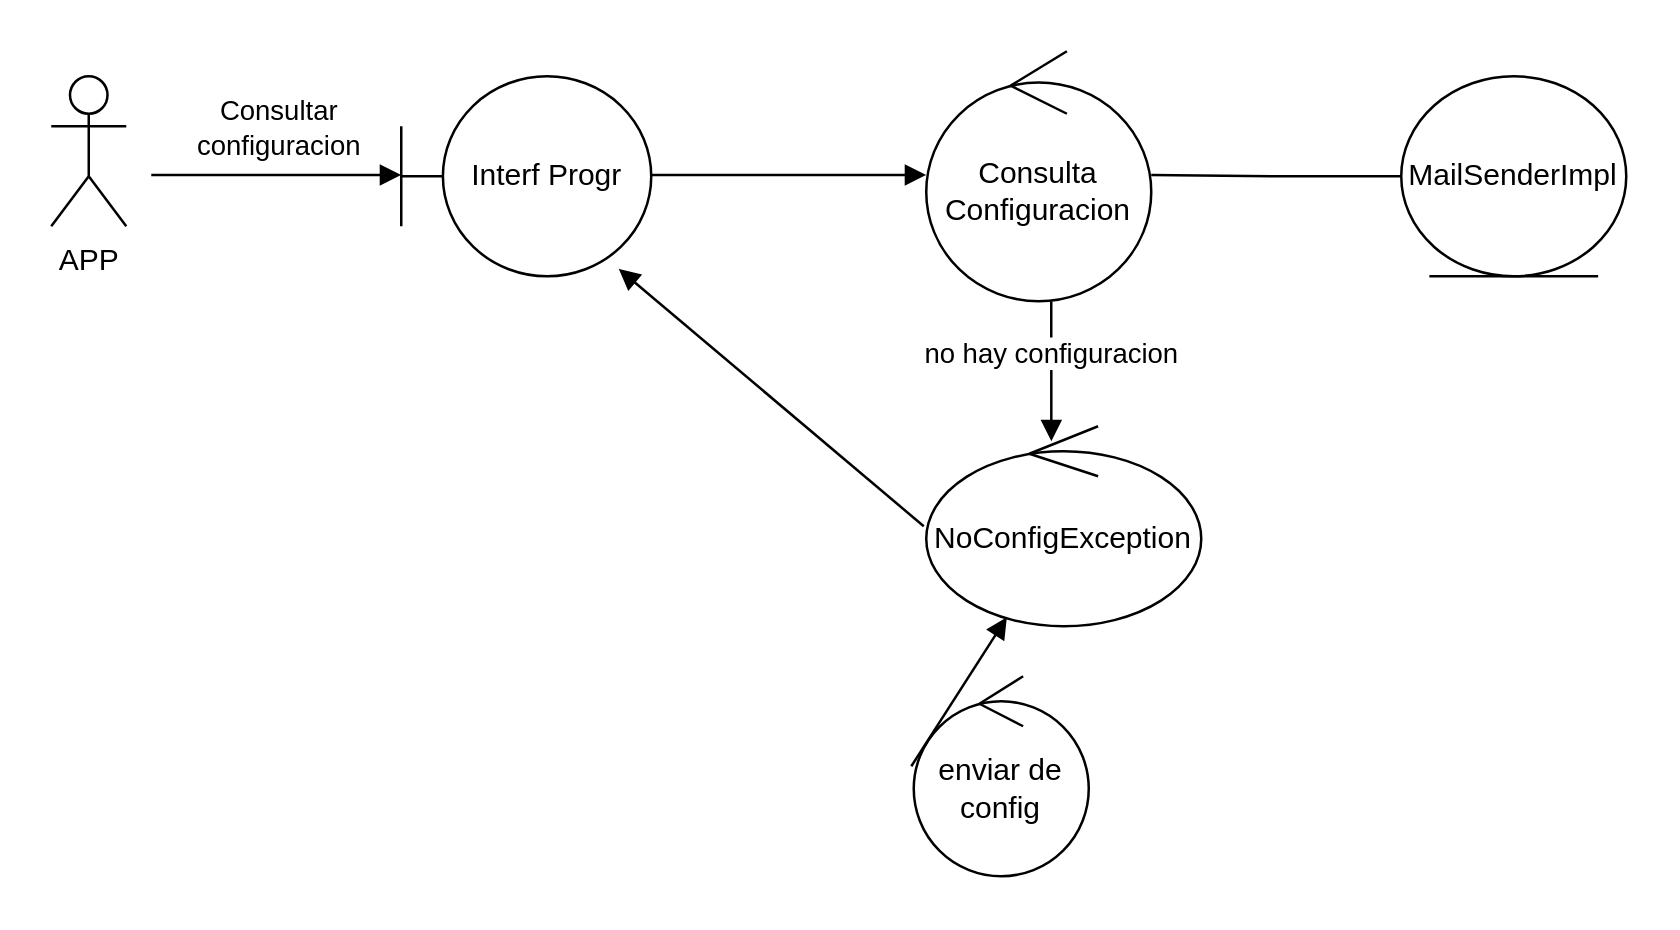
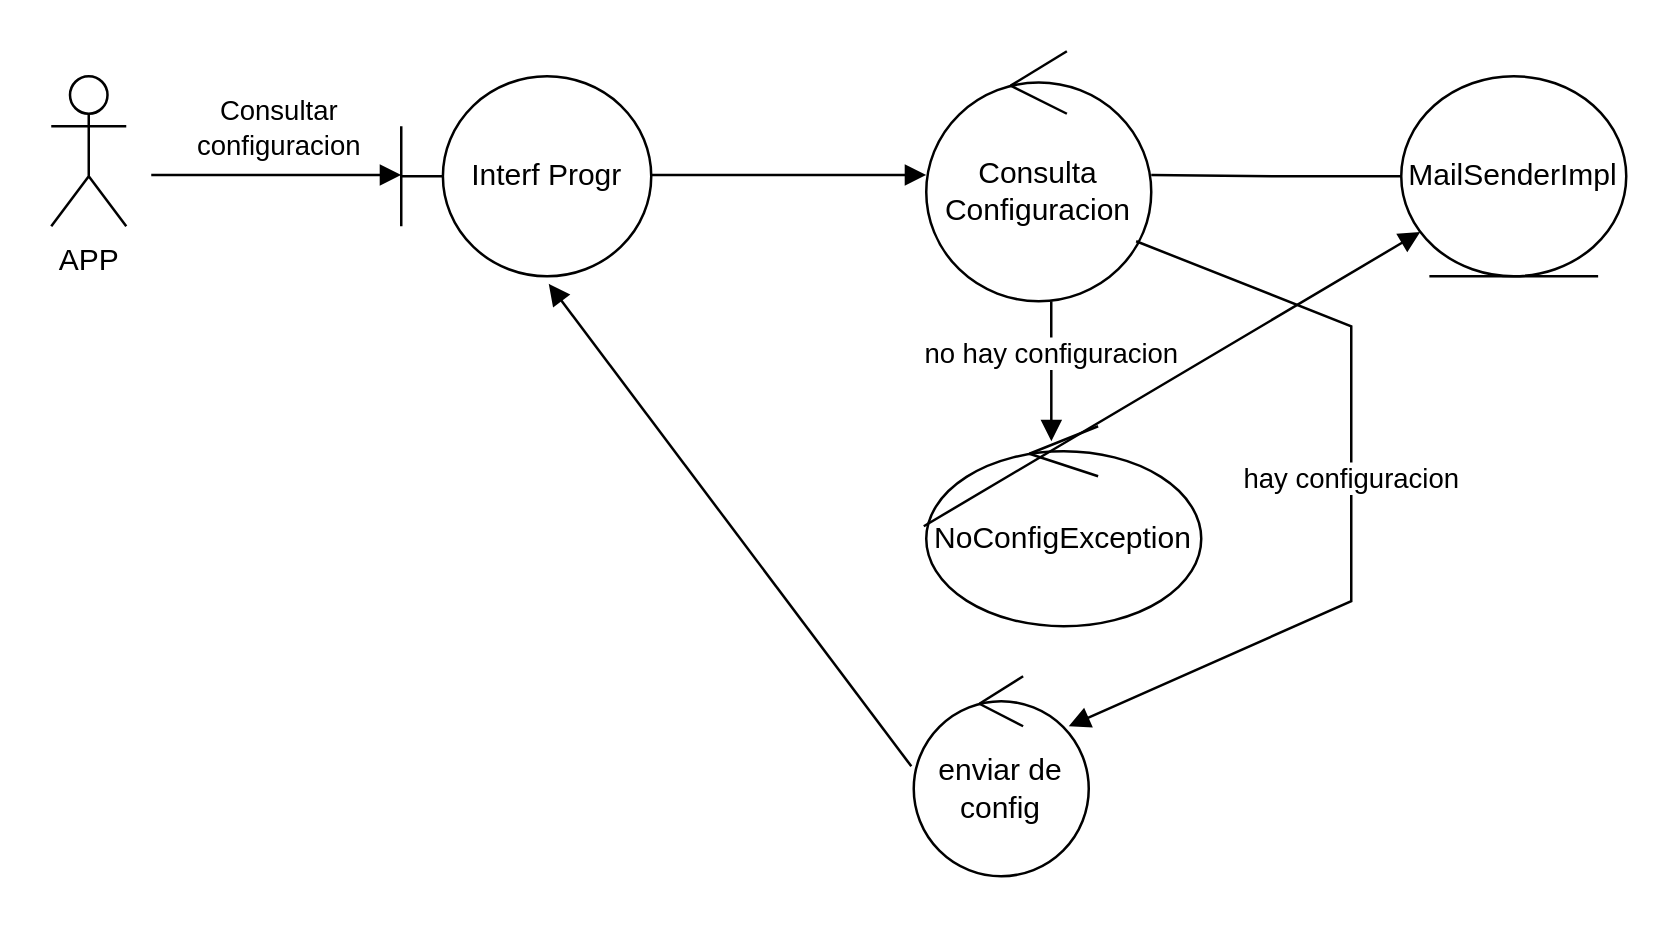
(779, 404) -> (1195, 365)
none -> (1351, 581)
(954, 700) -> (736, 534)
